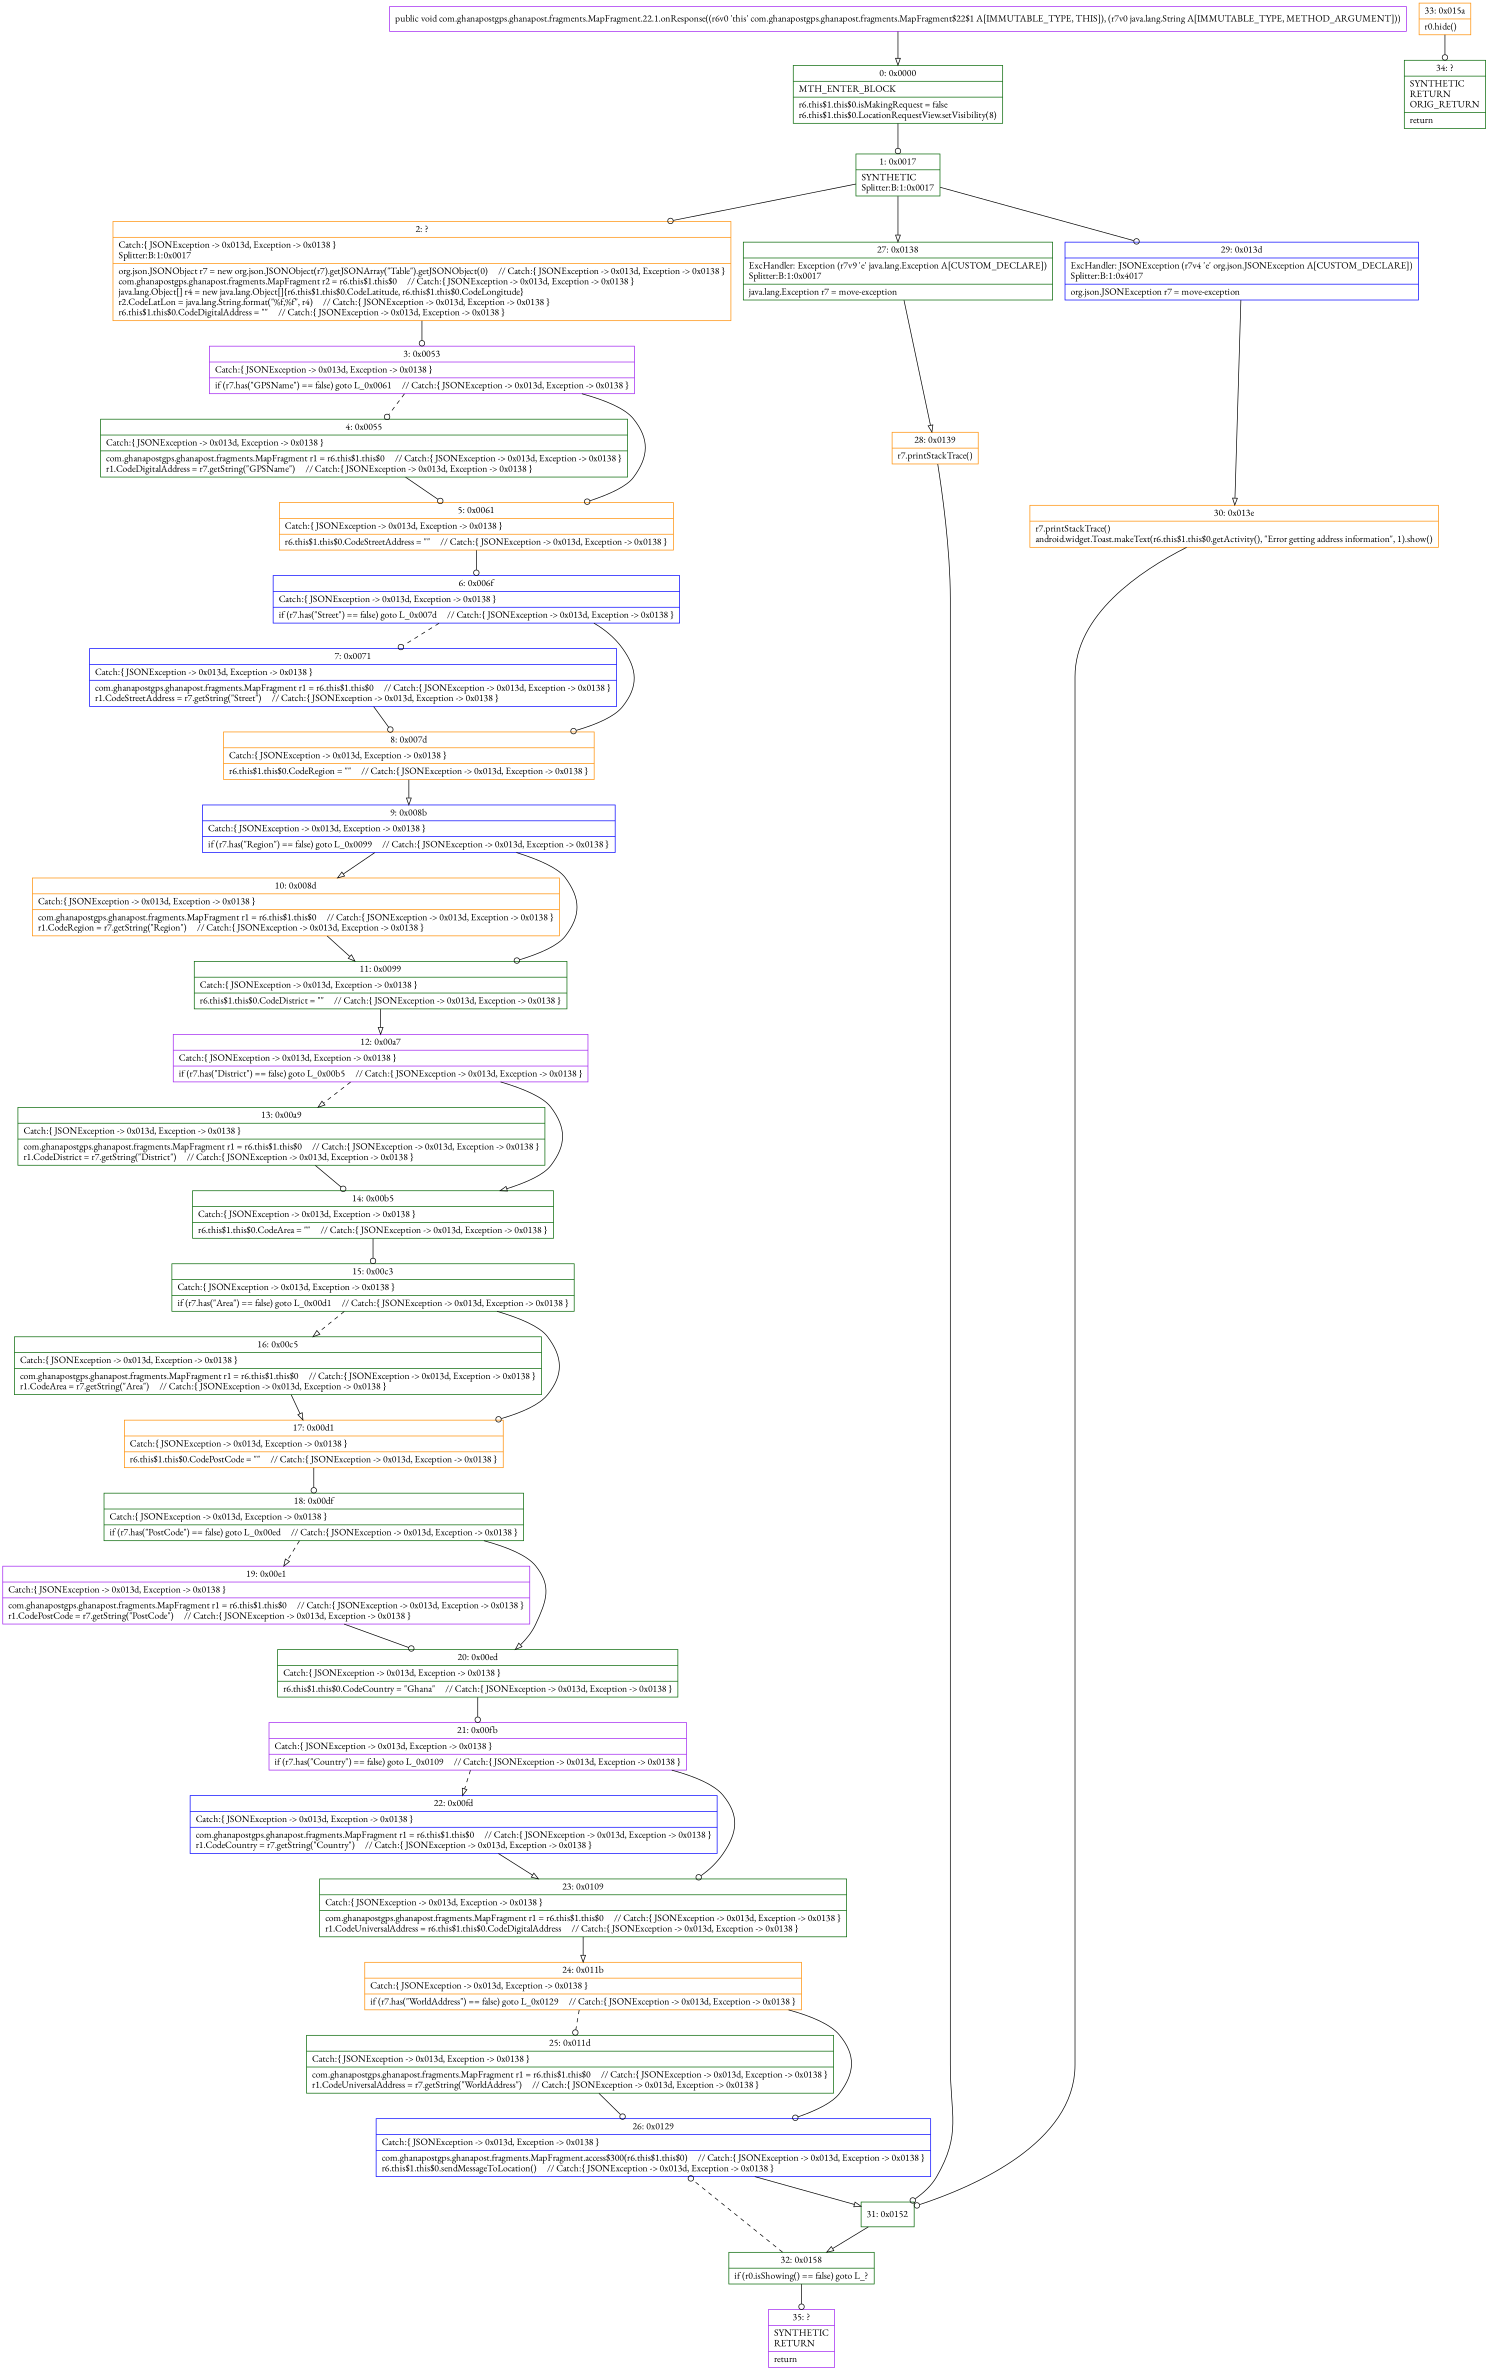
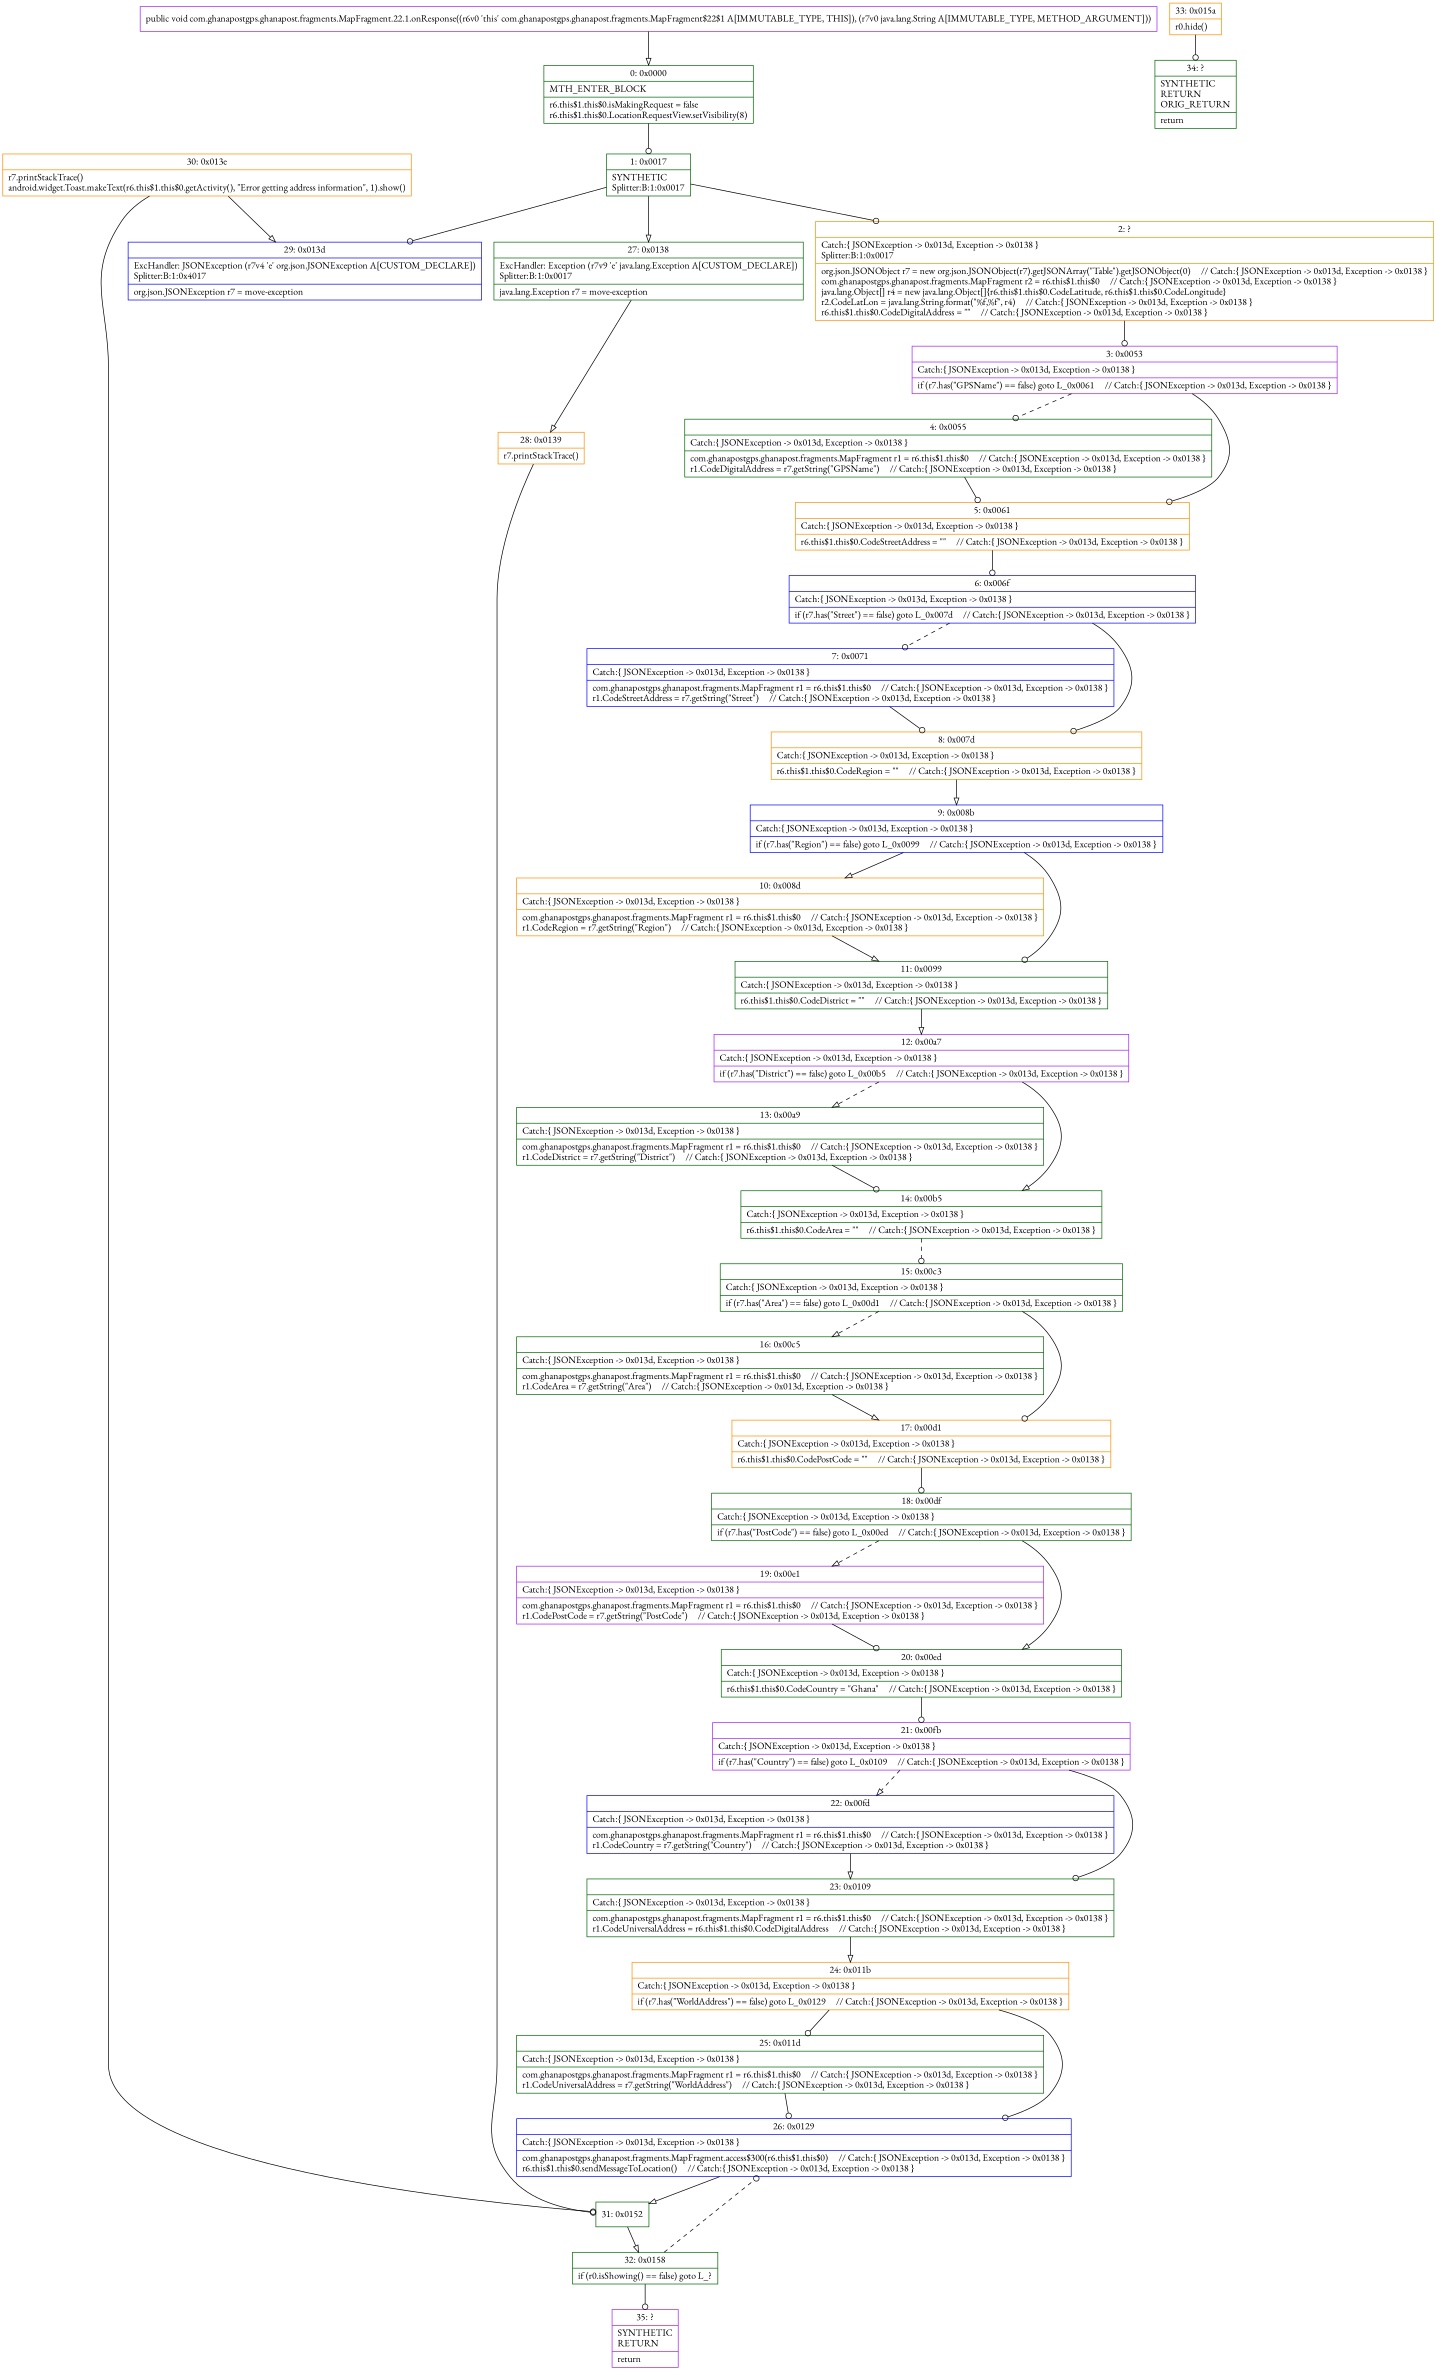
(1238, 399) -> (249, 217)
(373, 1248) -> (921, 1248)
(578, 2020) -> (820, 2021)
